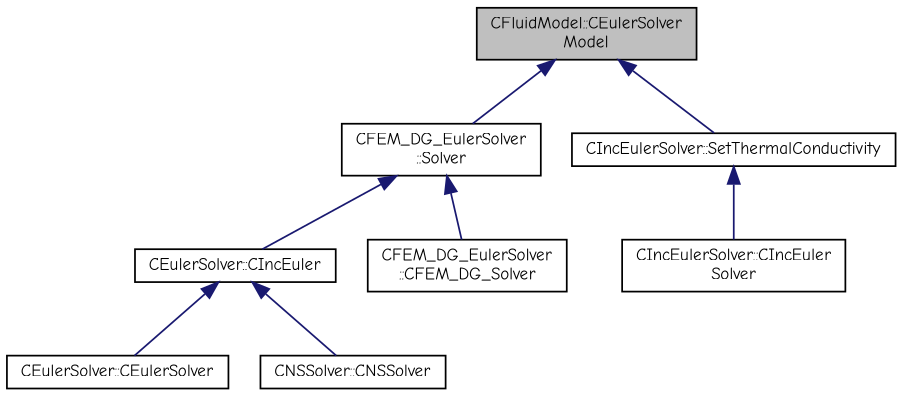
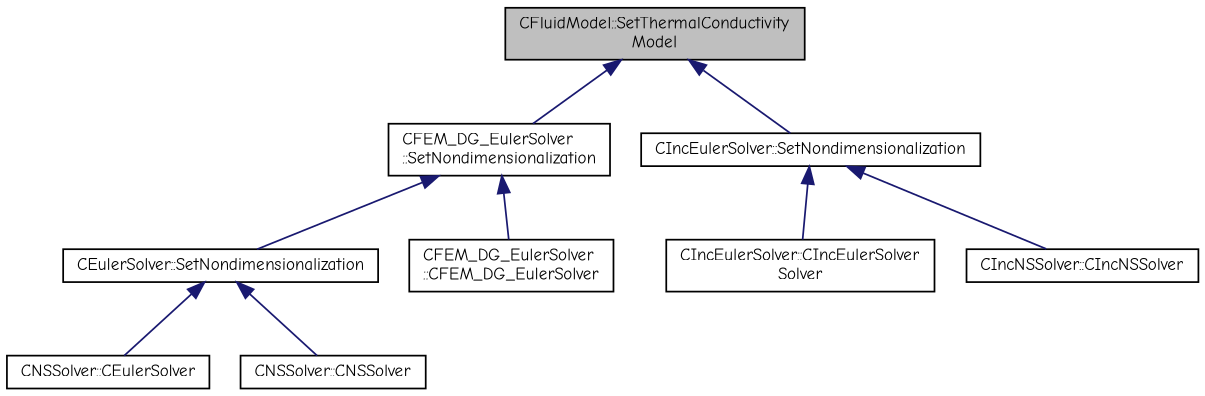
(587, 34) -> (655, 34)
(441, 150) -> (499, 150)
(734, 150) -> (811, 150)
(235, 266) -> (221, 266)
(467, 266) -> (511, 266)
(734, 266) -> (800, 266)
none -> (1082, 266)
(118, 372) -> (108, 372)
